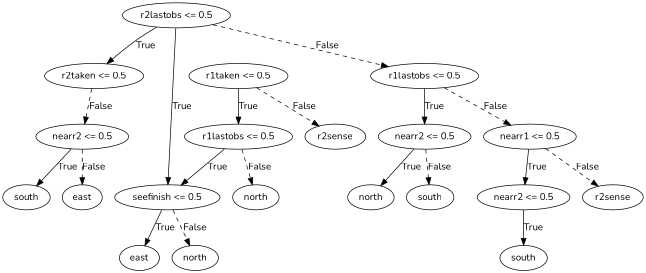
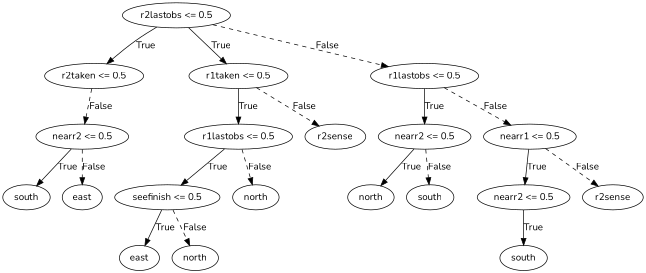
(172, 103) -> (205, 43)
